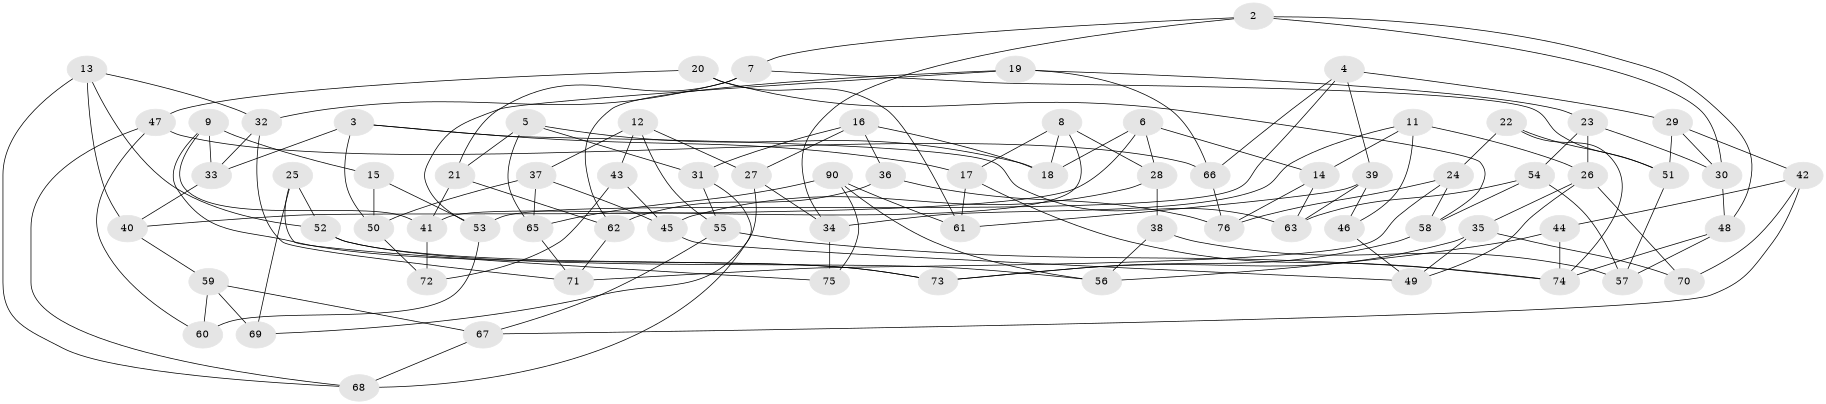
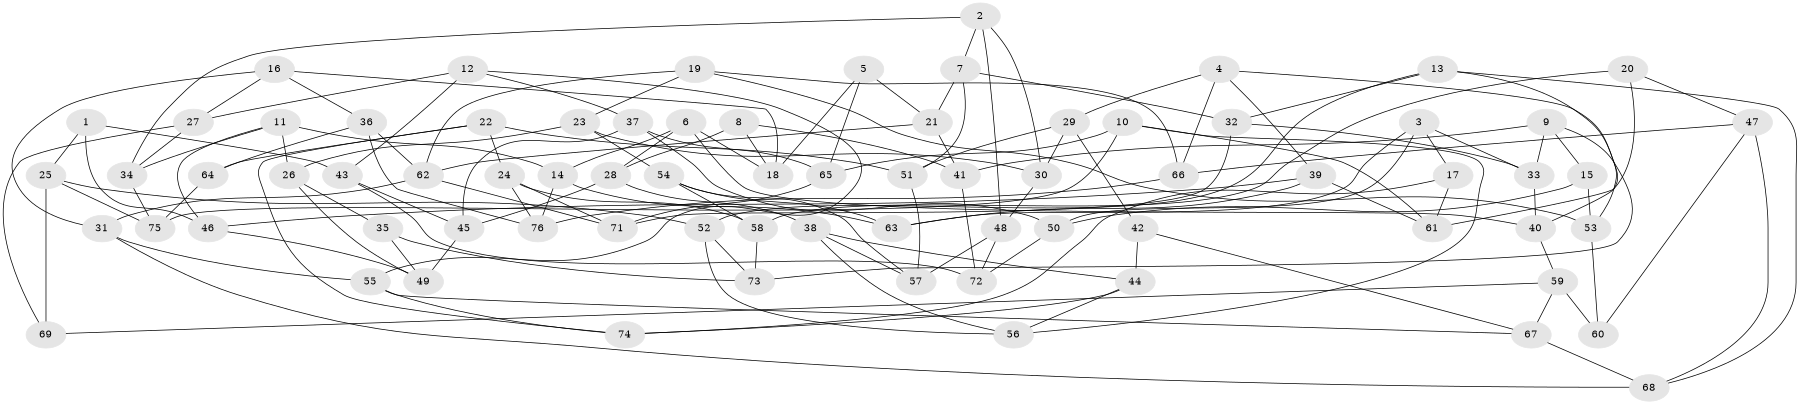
none -> (87, 122)
(1013, 150) -> none
(633, 155) -> (261, 198)
none -> (208, 176)
(833, 176) -> (1123, 122)
(1642, 254) -> (989, 255)
none -> (965, 258)
(1684, 282) -> none
